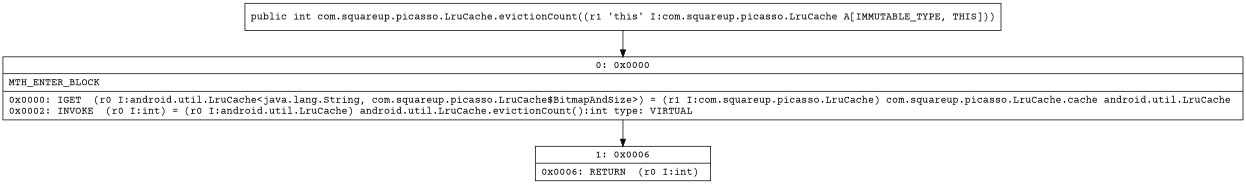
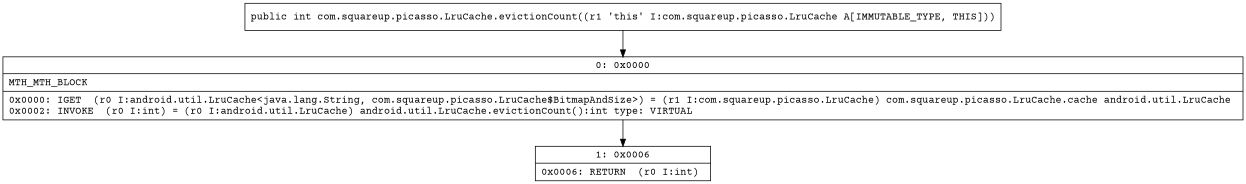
(54, 82) -> (48, 82)
